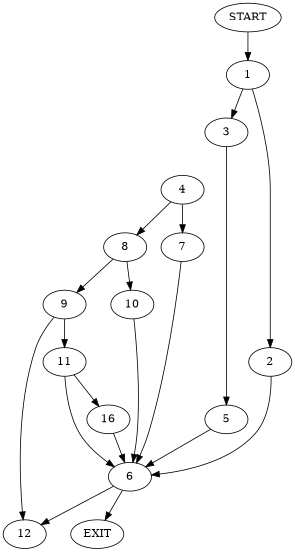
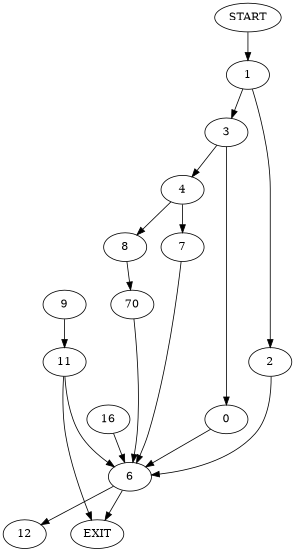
none -> (207, 158)
(98, 273) -> none
(132, 305) -> (132, 305)
(84, 387) -> (68, 446)
(23, 411) -> none
(226, 419) -> (226, 419)
